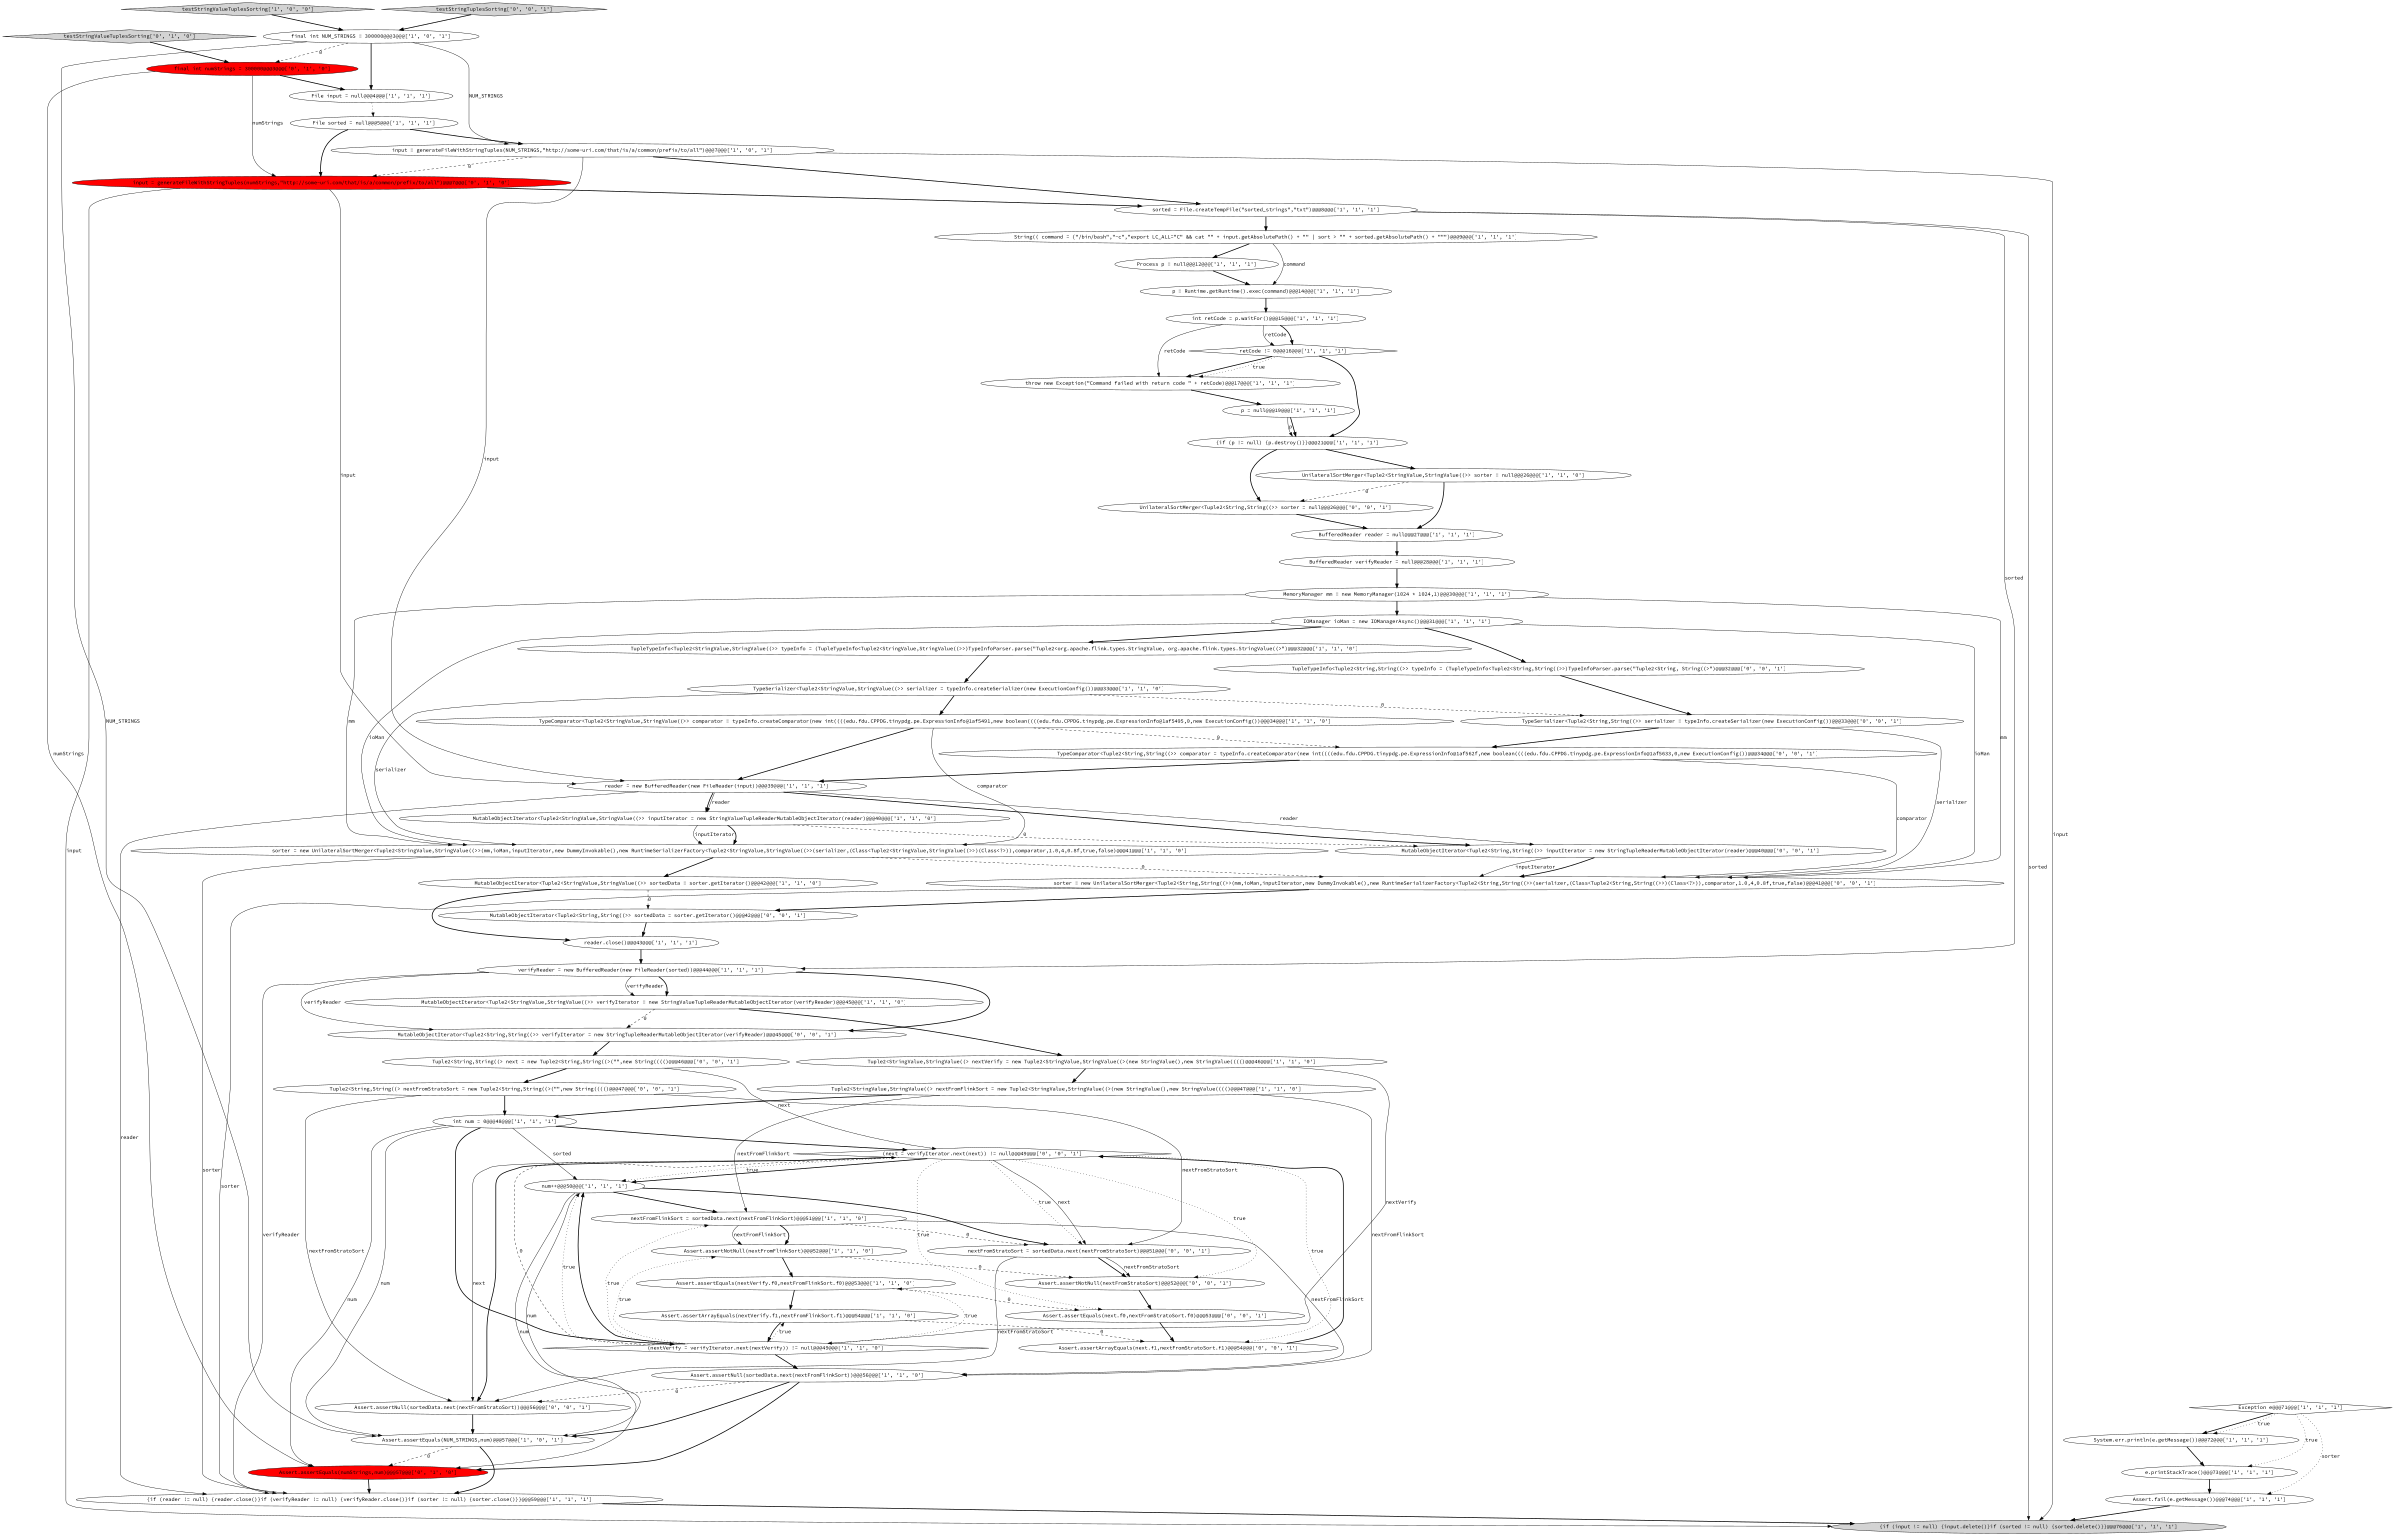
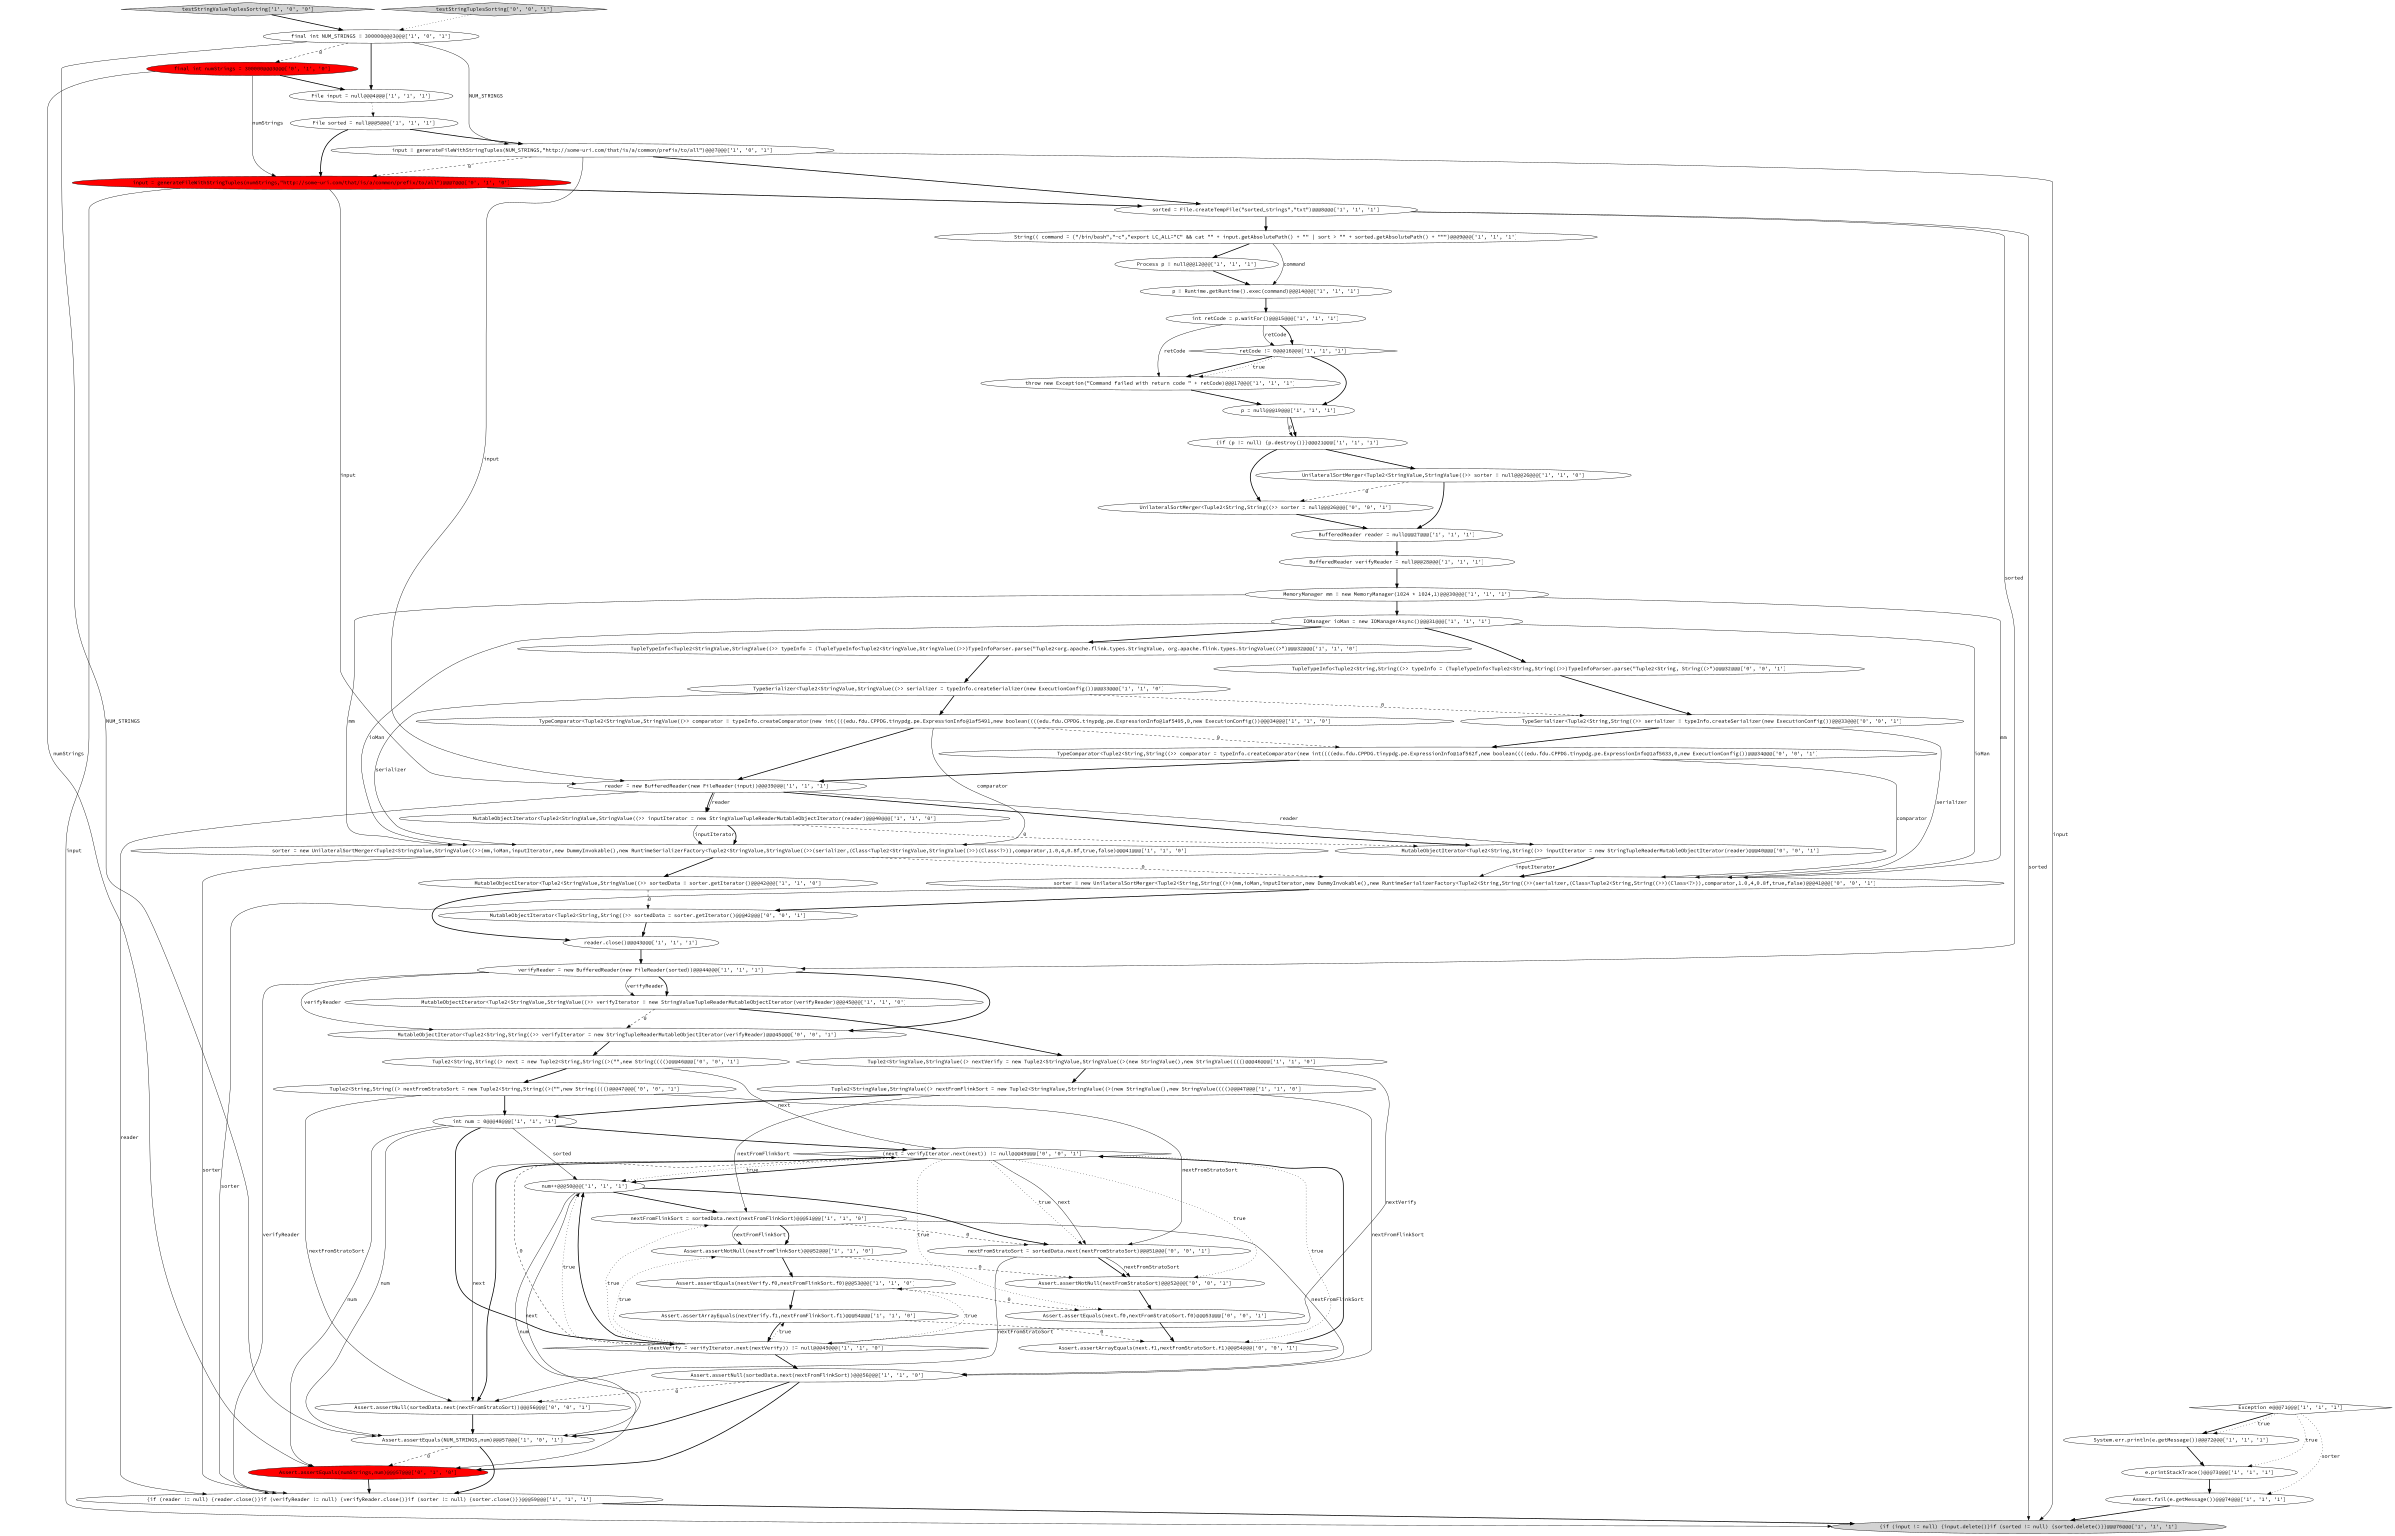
(437, 22) -> (437, 22)
(130, 36) -> none
(1356, 392) -> (1343, 375)
(532, 1316) -> (532, 1316)
